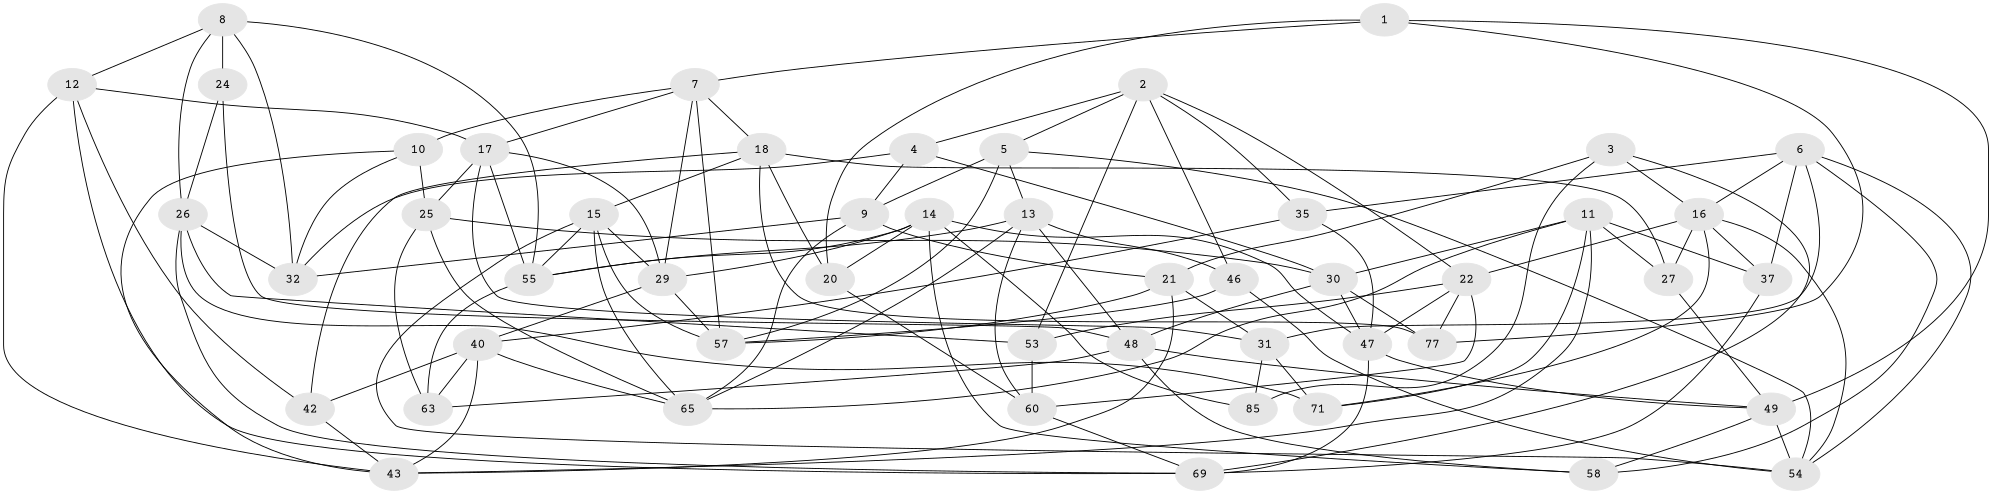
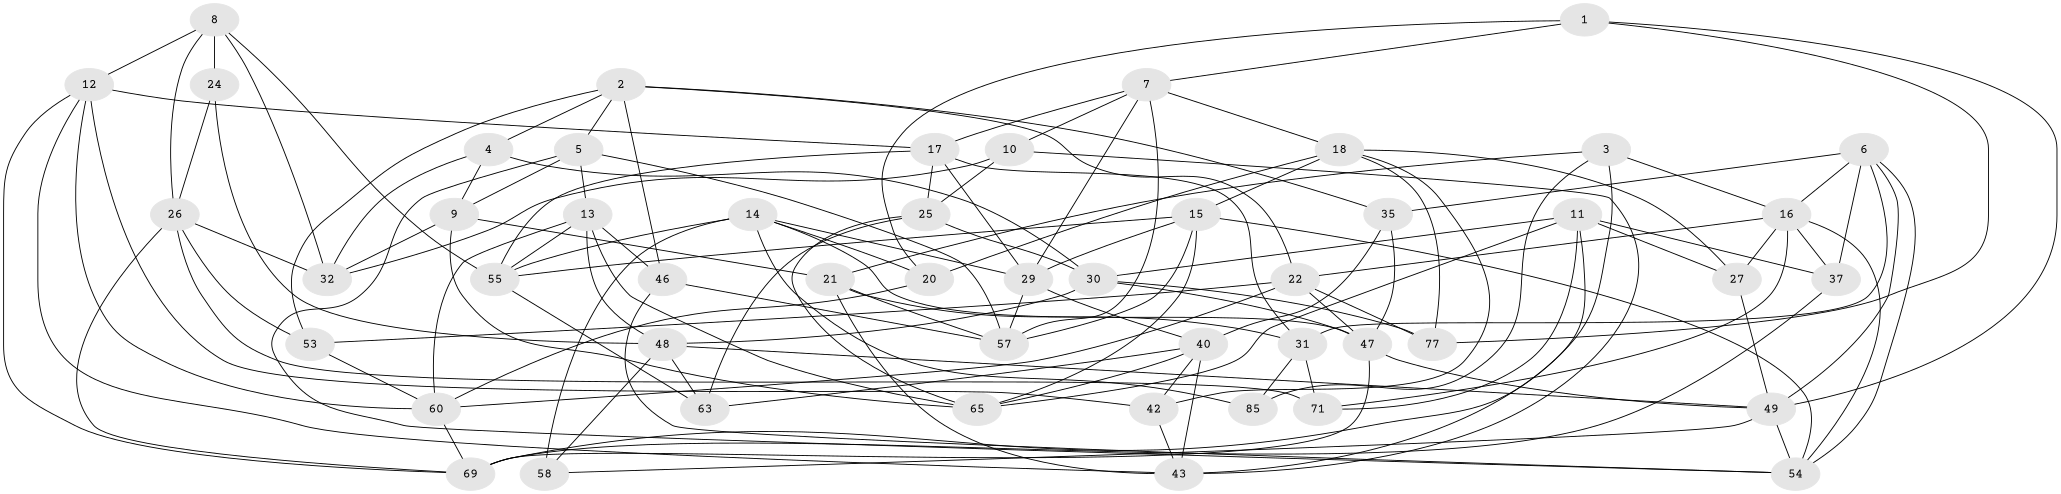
none -> (145, 352)
(1881, 376) -> (1891, 285)
